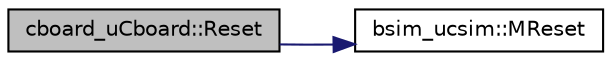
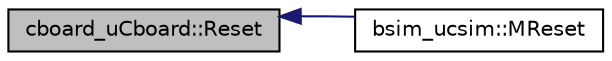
(306, 45) -> (328, 16)
